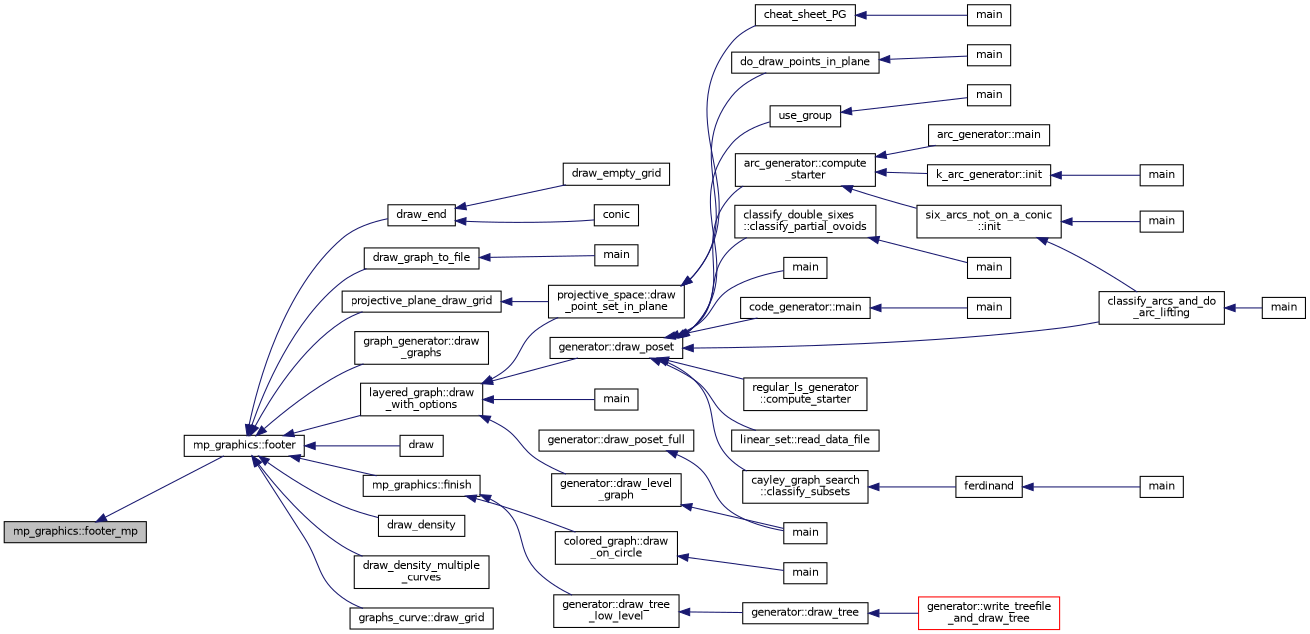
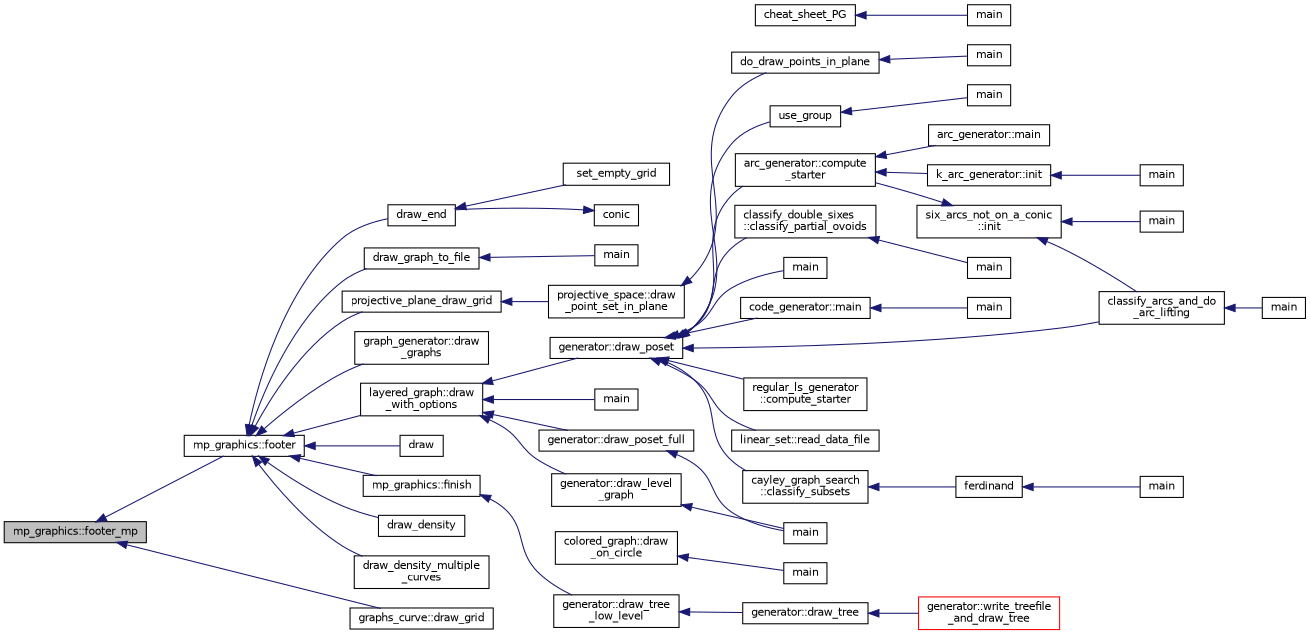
(708, 126) -> none
(616, 174) -> (616, 174)
(884, 199) -> (909, 192)
(530, 222) -> (519, 208)
(523, 346) -> (531, 423)
(526, 514) -> none
(307, 542) -> (254, 577)
